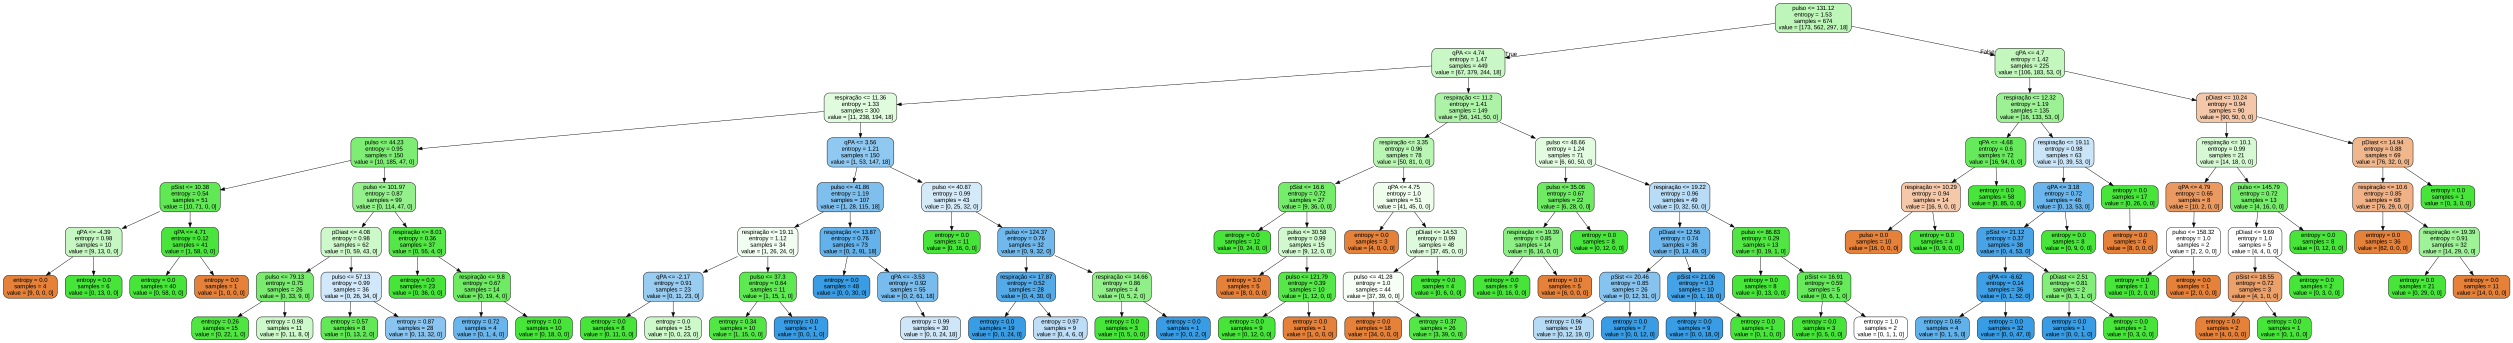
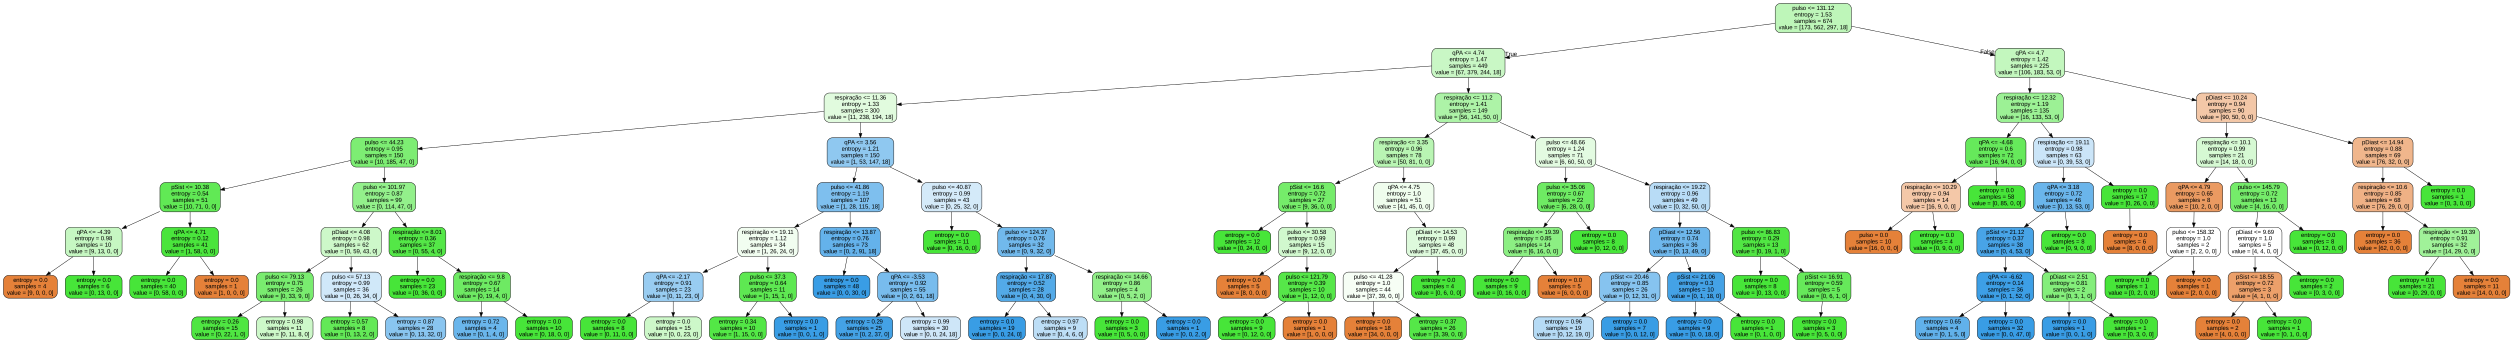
(1372, 242) -> none
(1244, 287) -> (1244, 287)
none -> (864, 328)
(1881, 328) -> none
